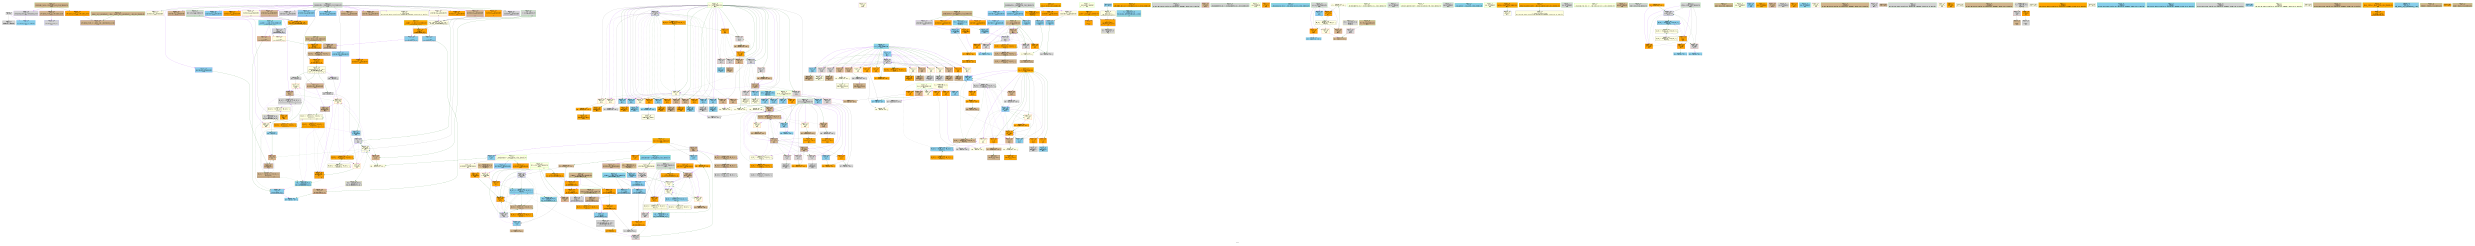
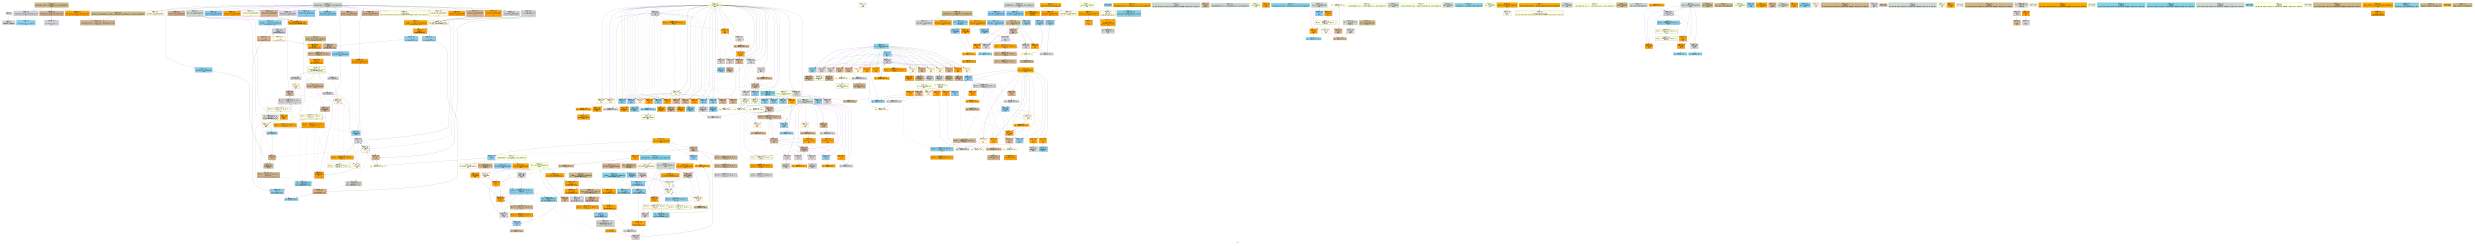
none -> (1707, 5)
